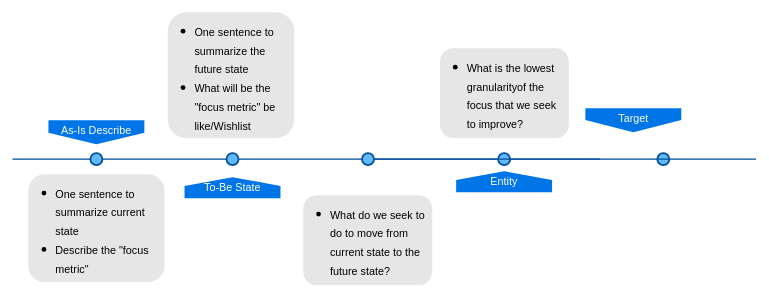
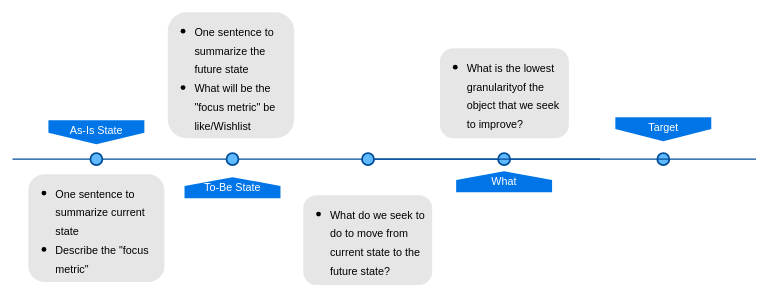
(505, 56) -> (505, 56)
(634, 120) -> (664, 129)
(96, 130) -> (96, 130)
(504, 183) -> (504, 183)
